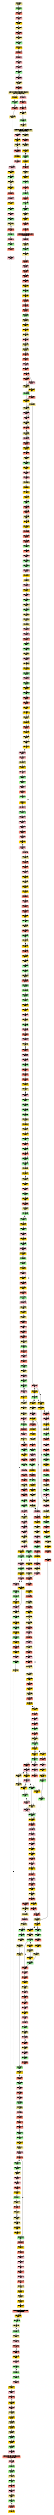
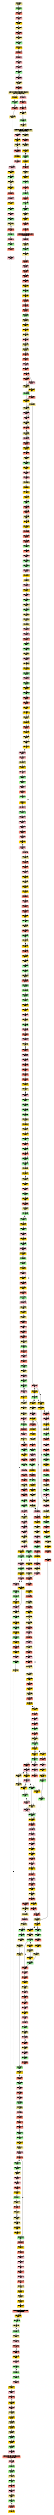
(25, 1065) -> (25, 1065)
